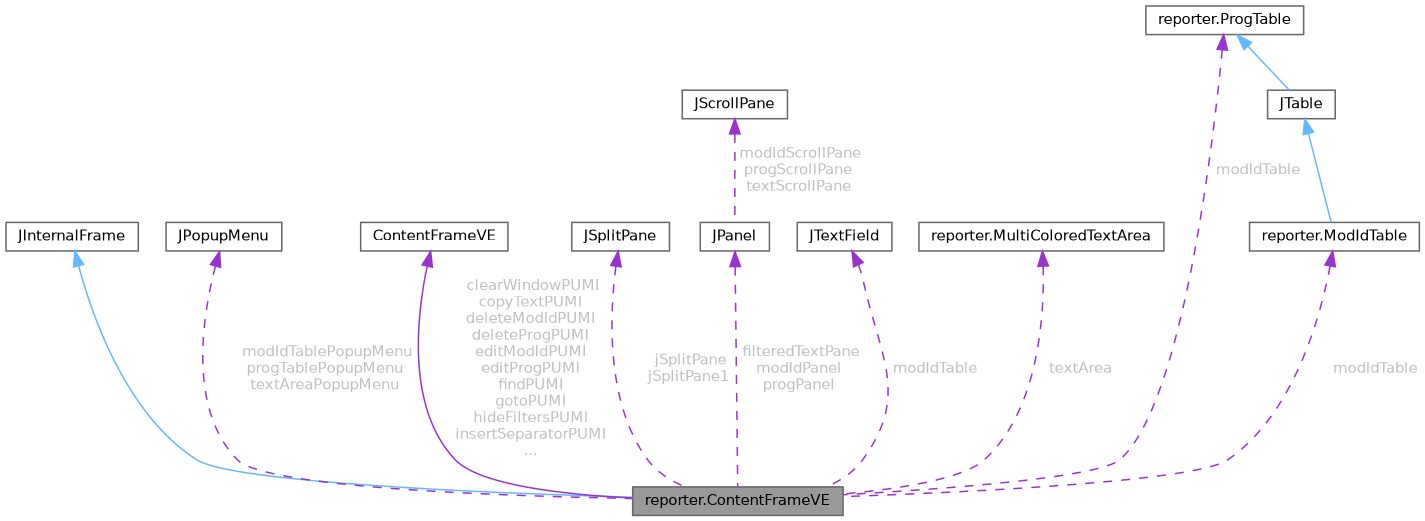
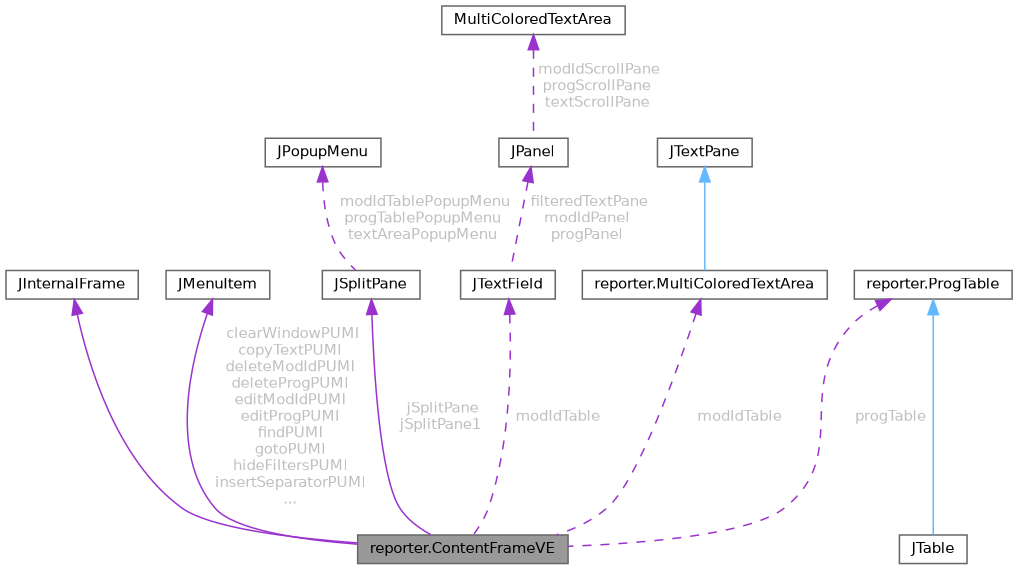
(735, 104) -> (533, 20)
none -> (705, 153)
(1256, 171) -> (889, 417)
(434, 237) -> (218, 285)
(1334, 237) -> none
(1079, 369) -> (738, 417)
(736, 377) -> (519, 226)
(618, 389) -> (381, 433)
(233, 454) -> (330, 230)
(232, 470) -> (165, 493)
